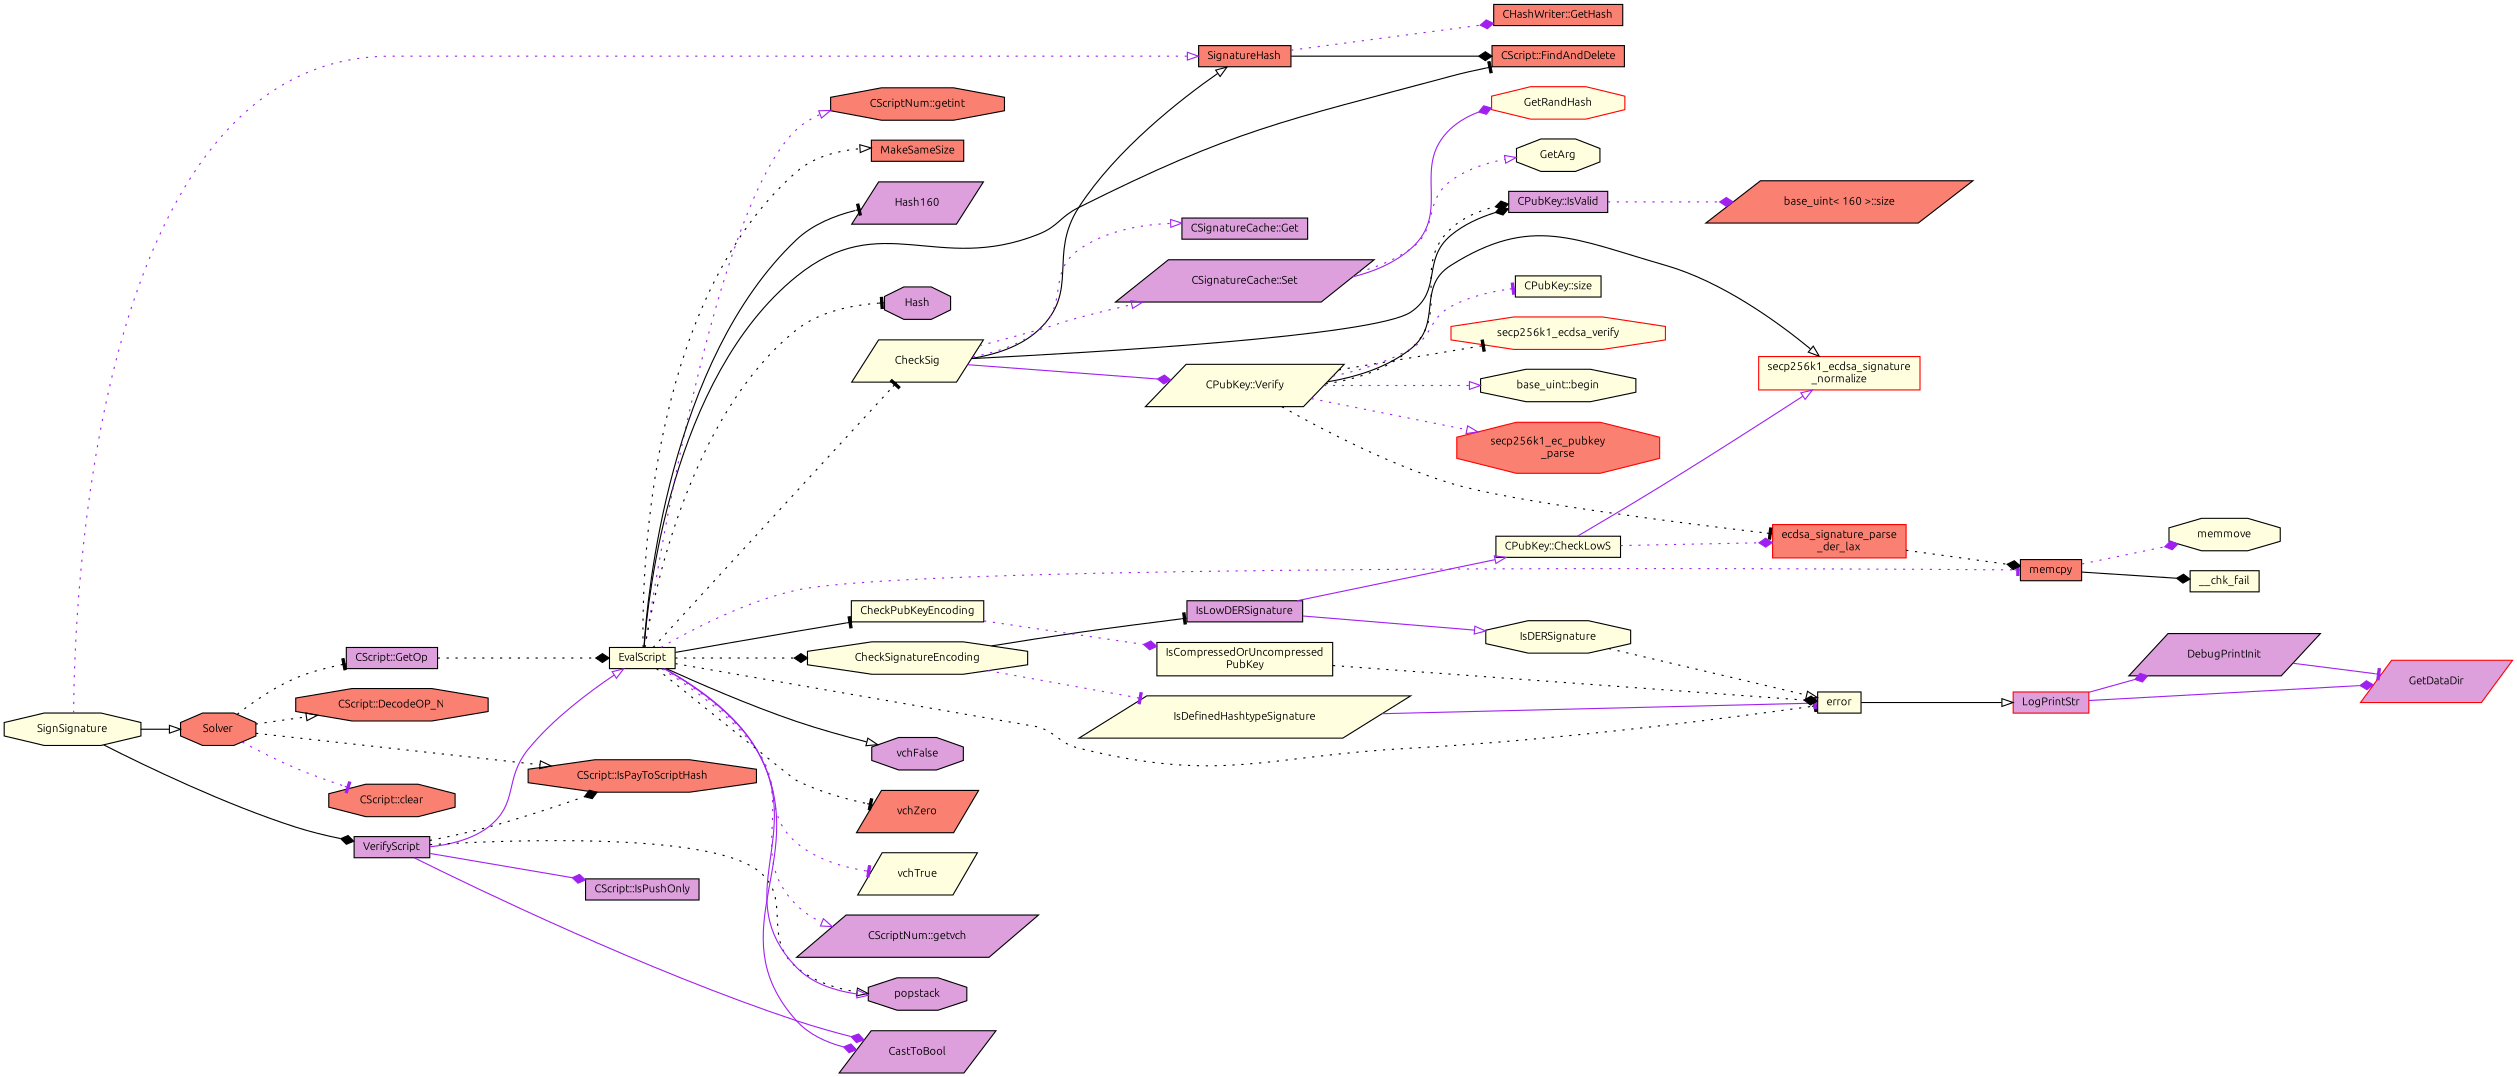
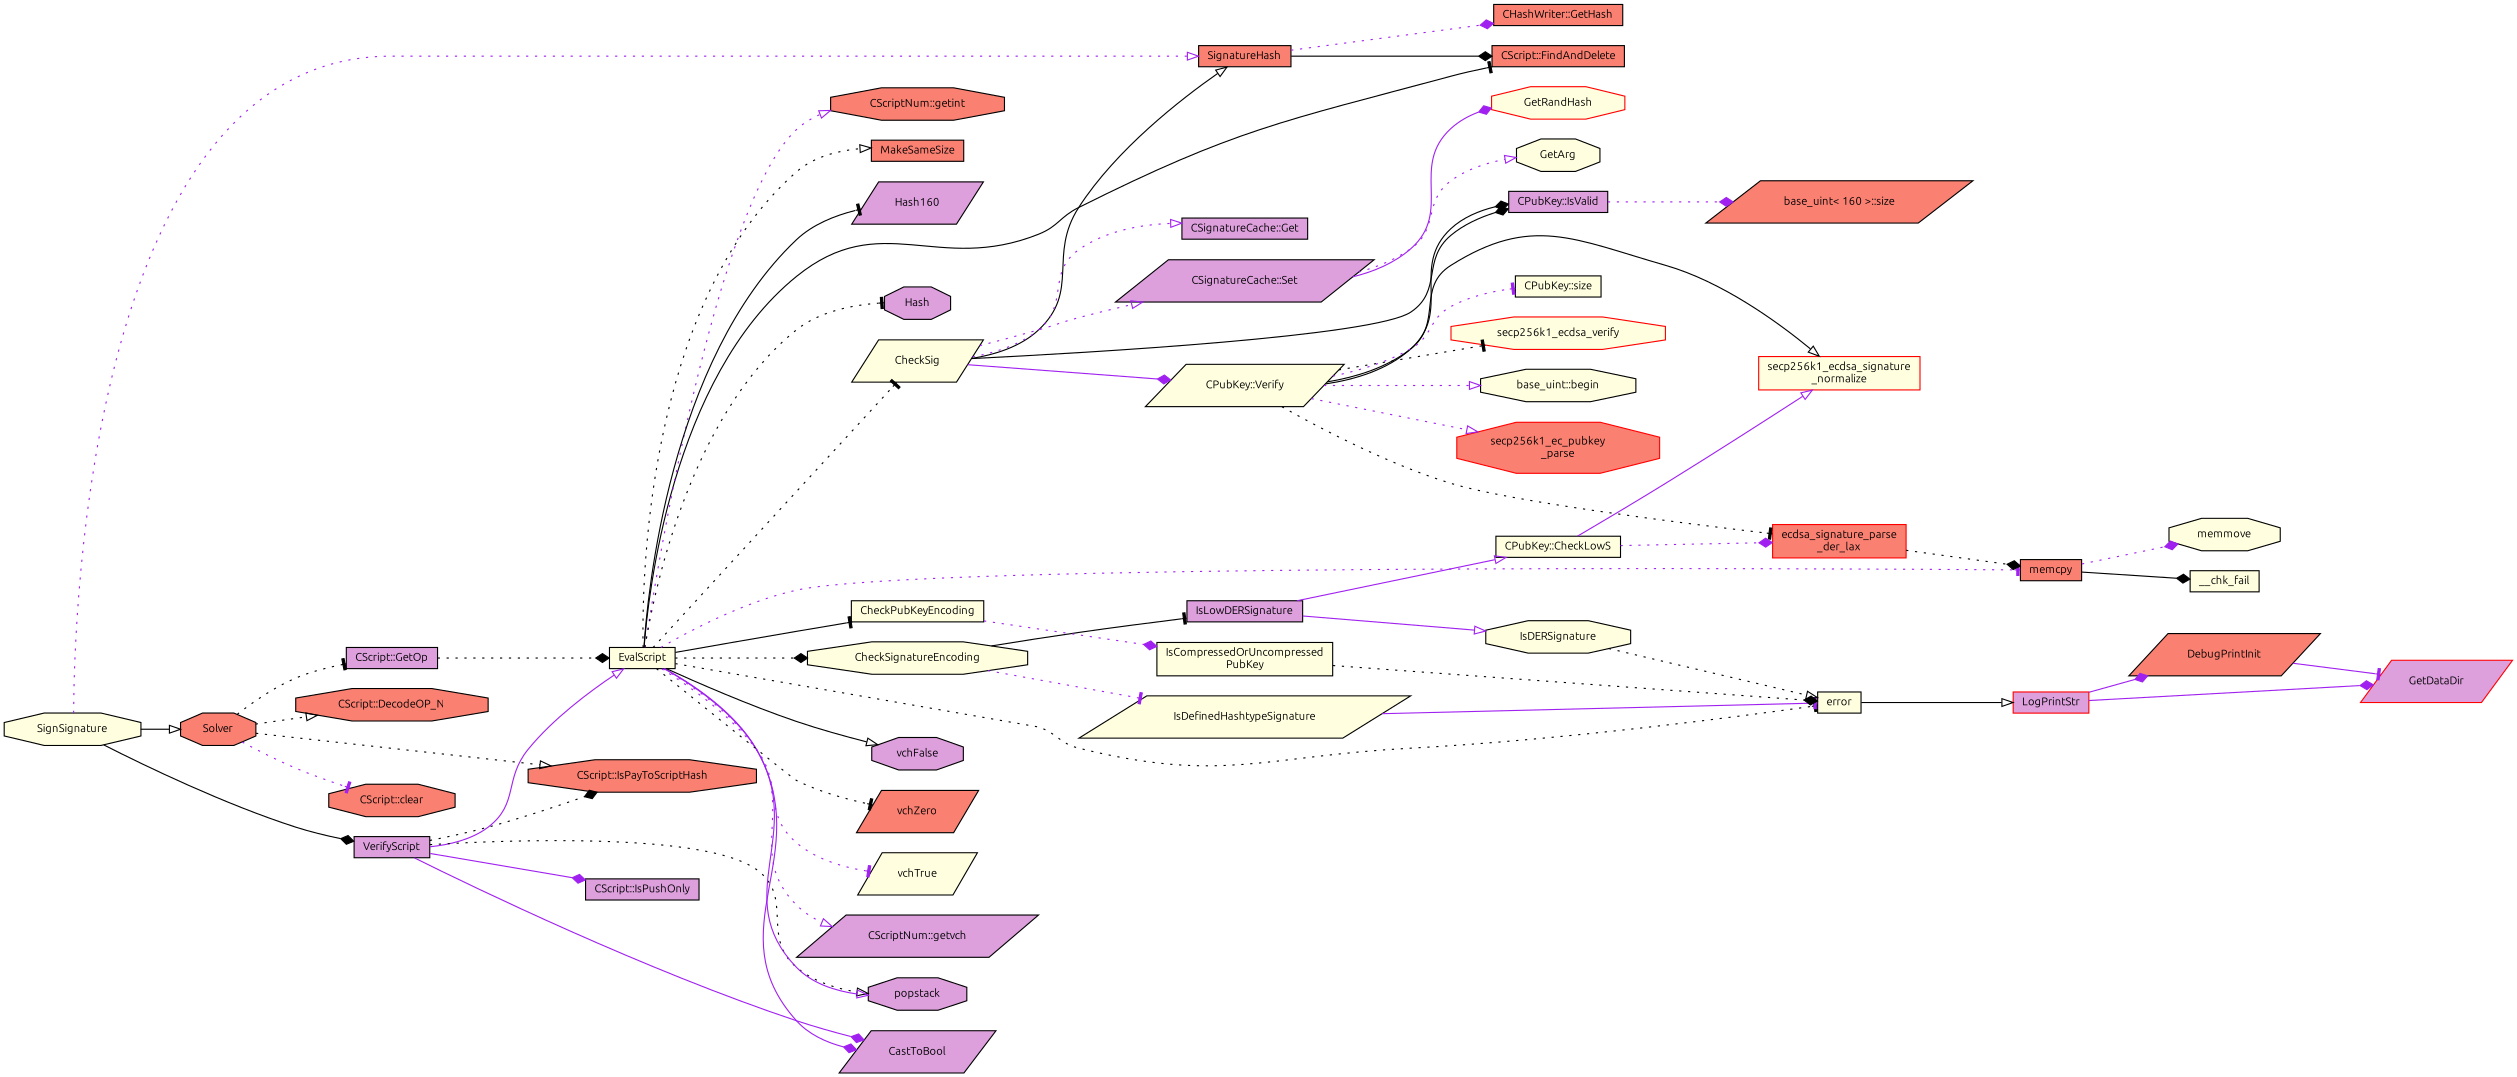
(1430, 311) -> (1430, 311)
(2225, 655) -> (2225, 655)
